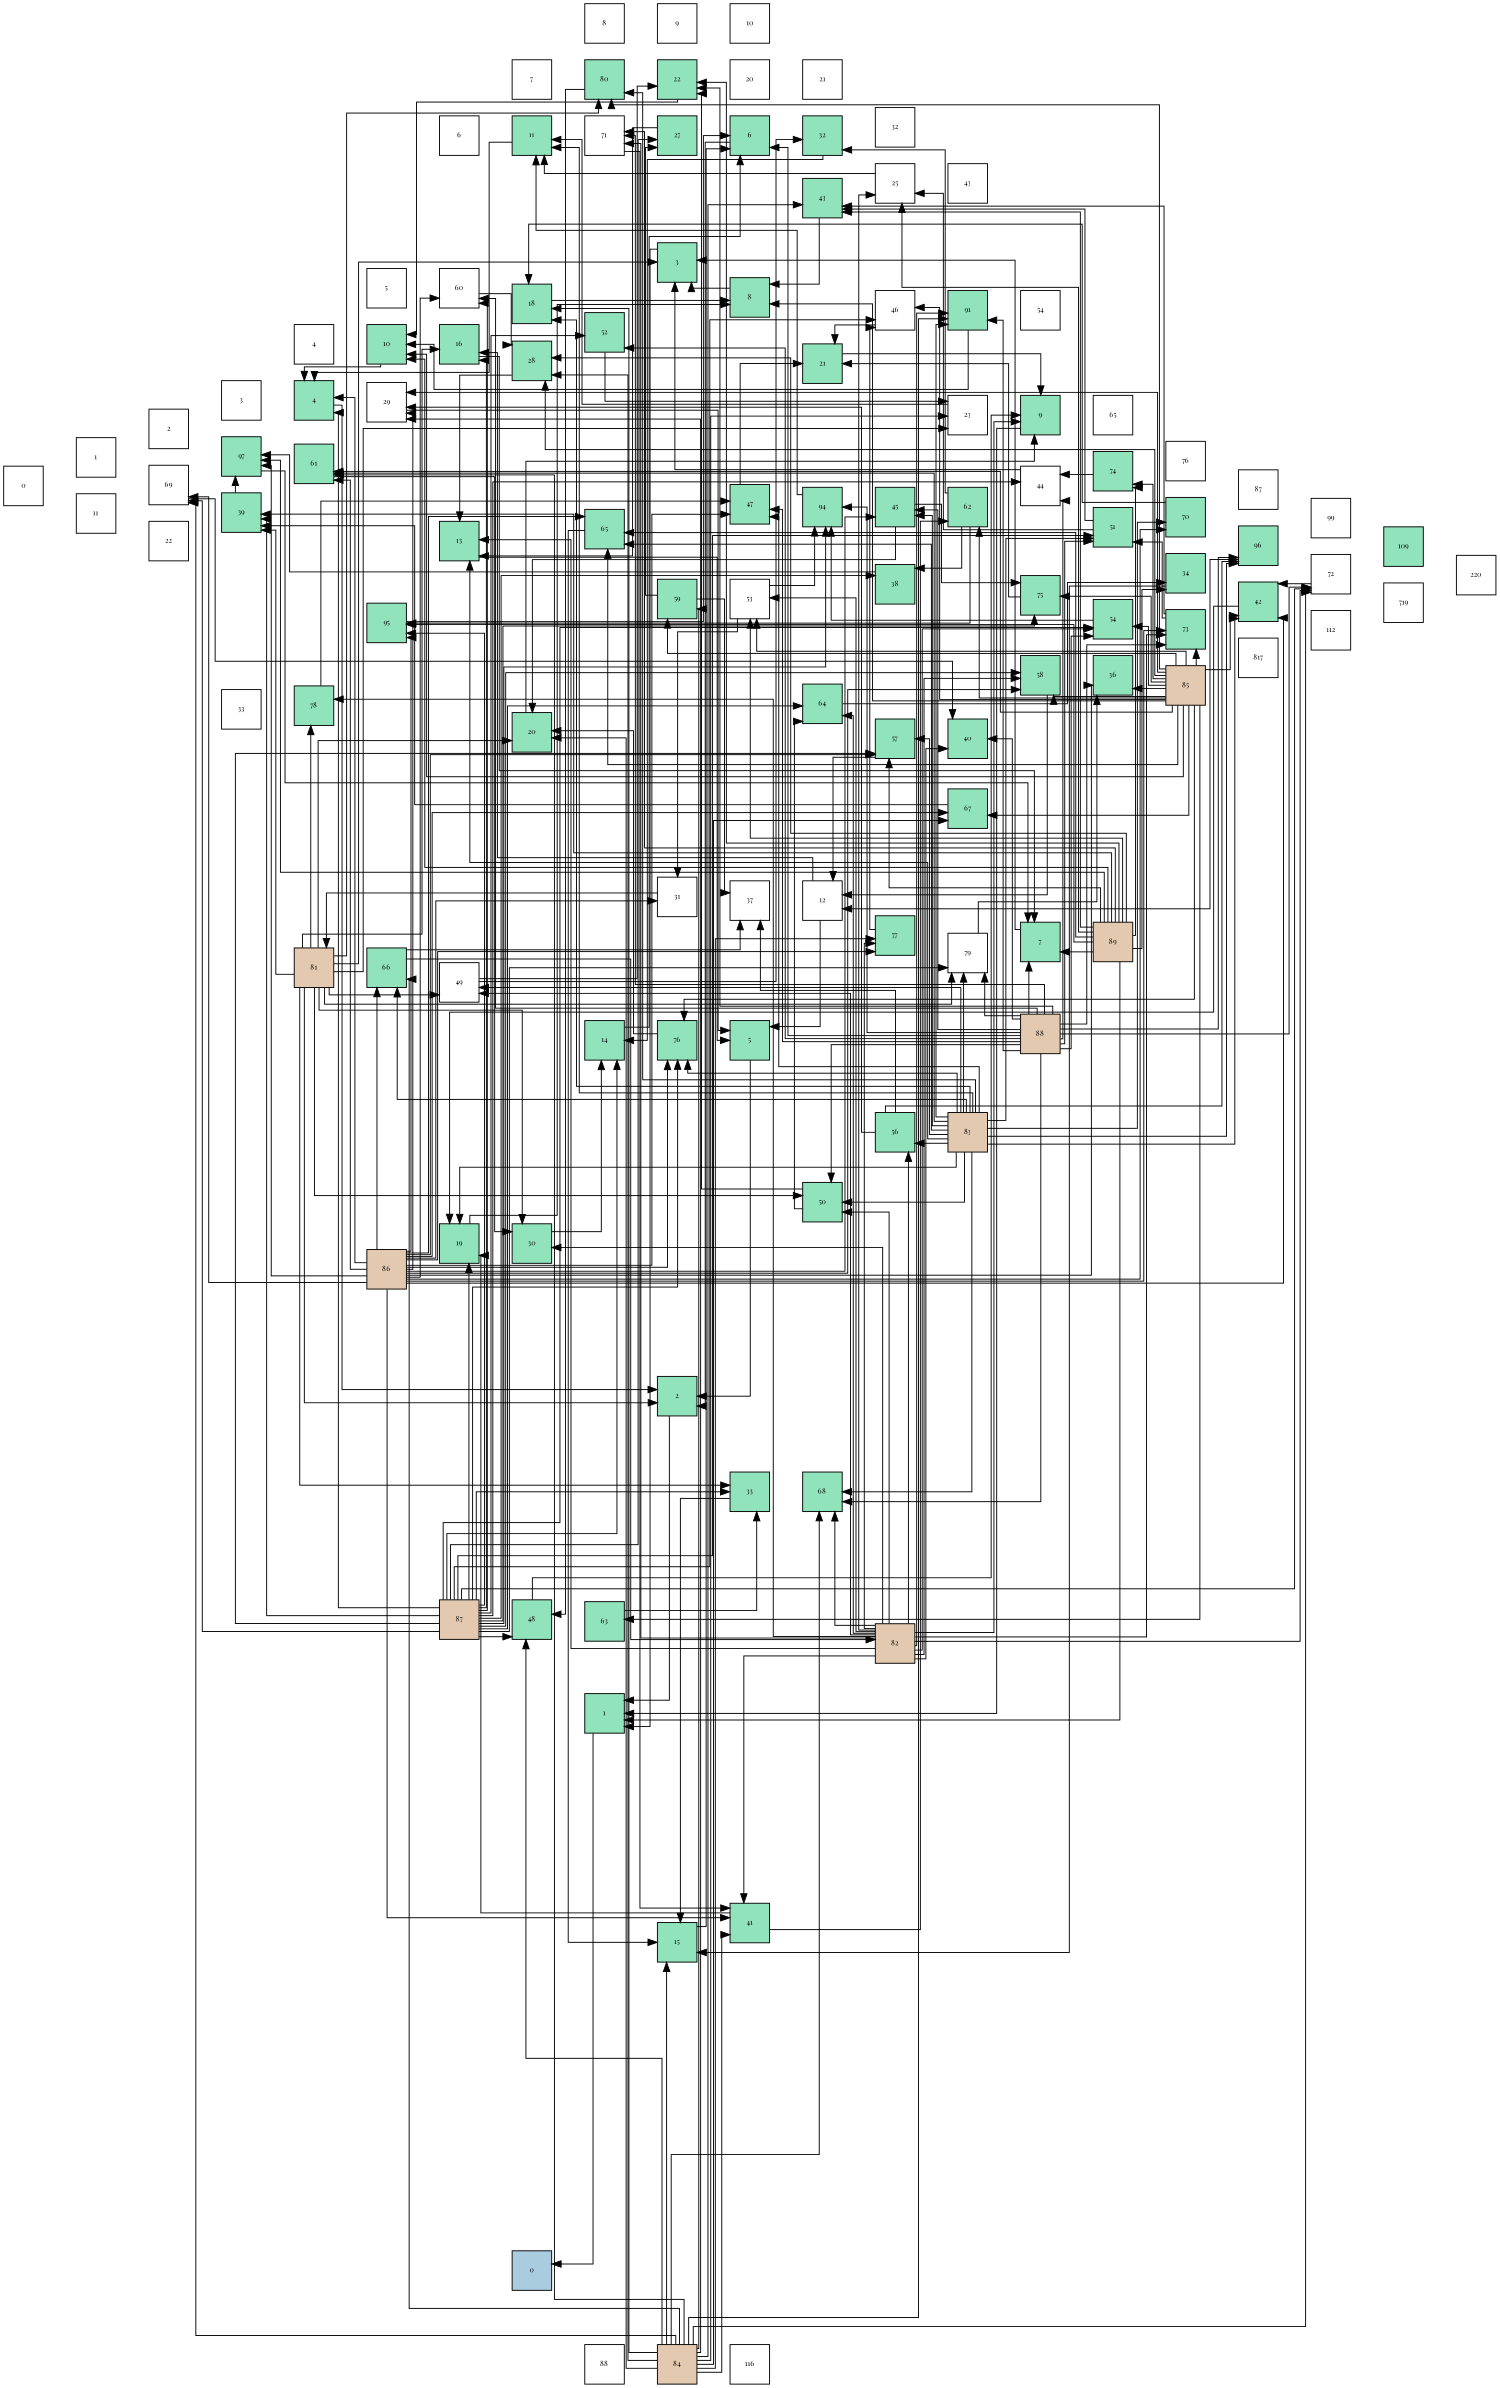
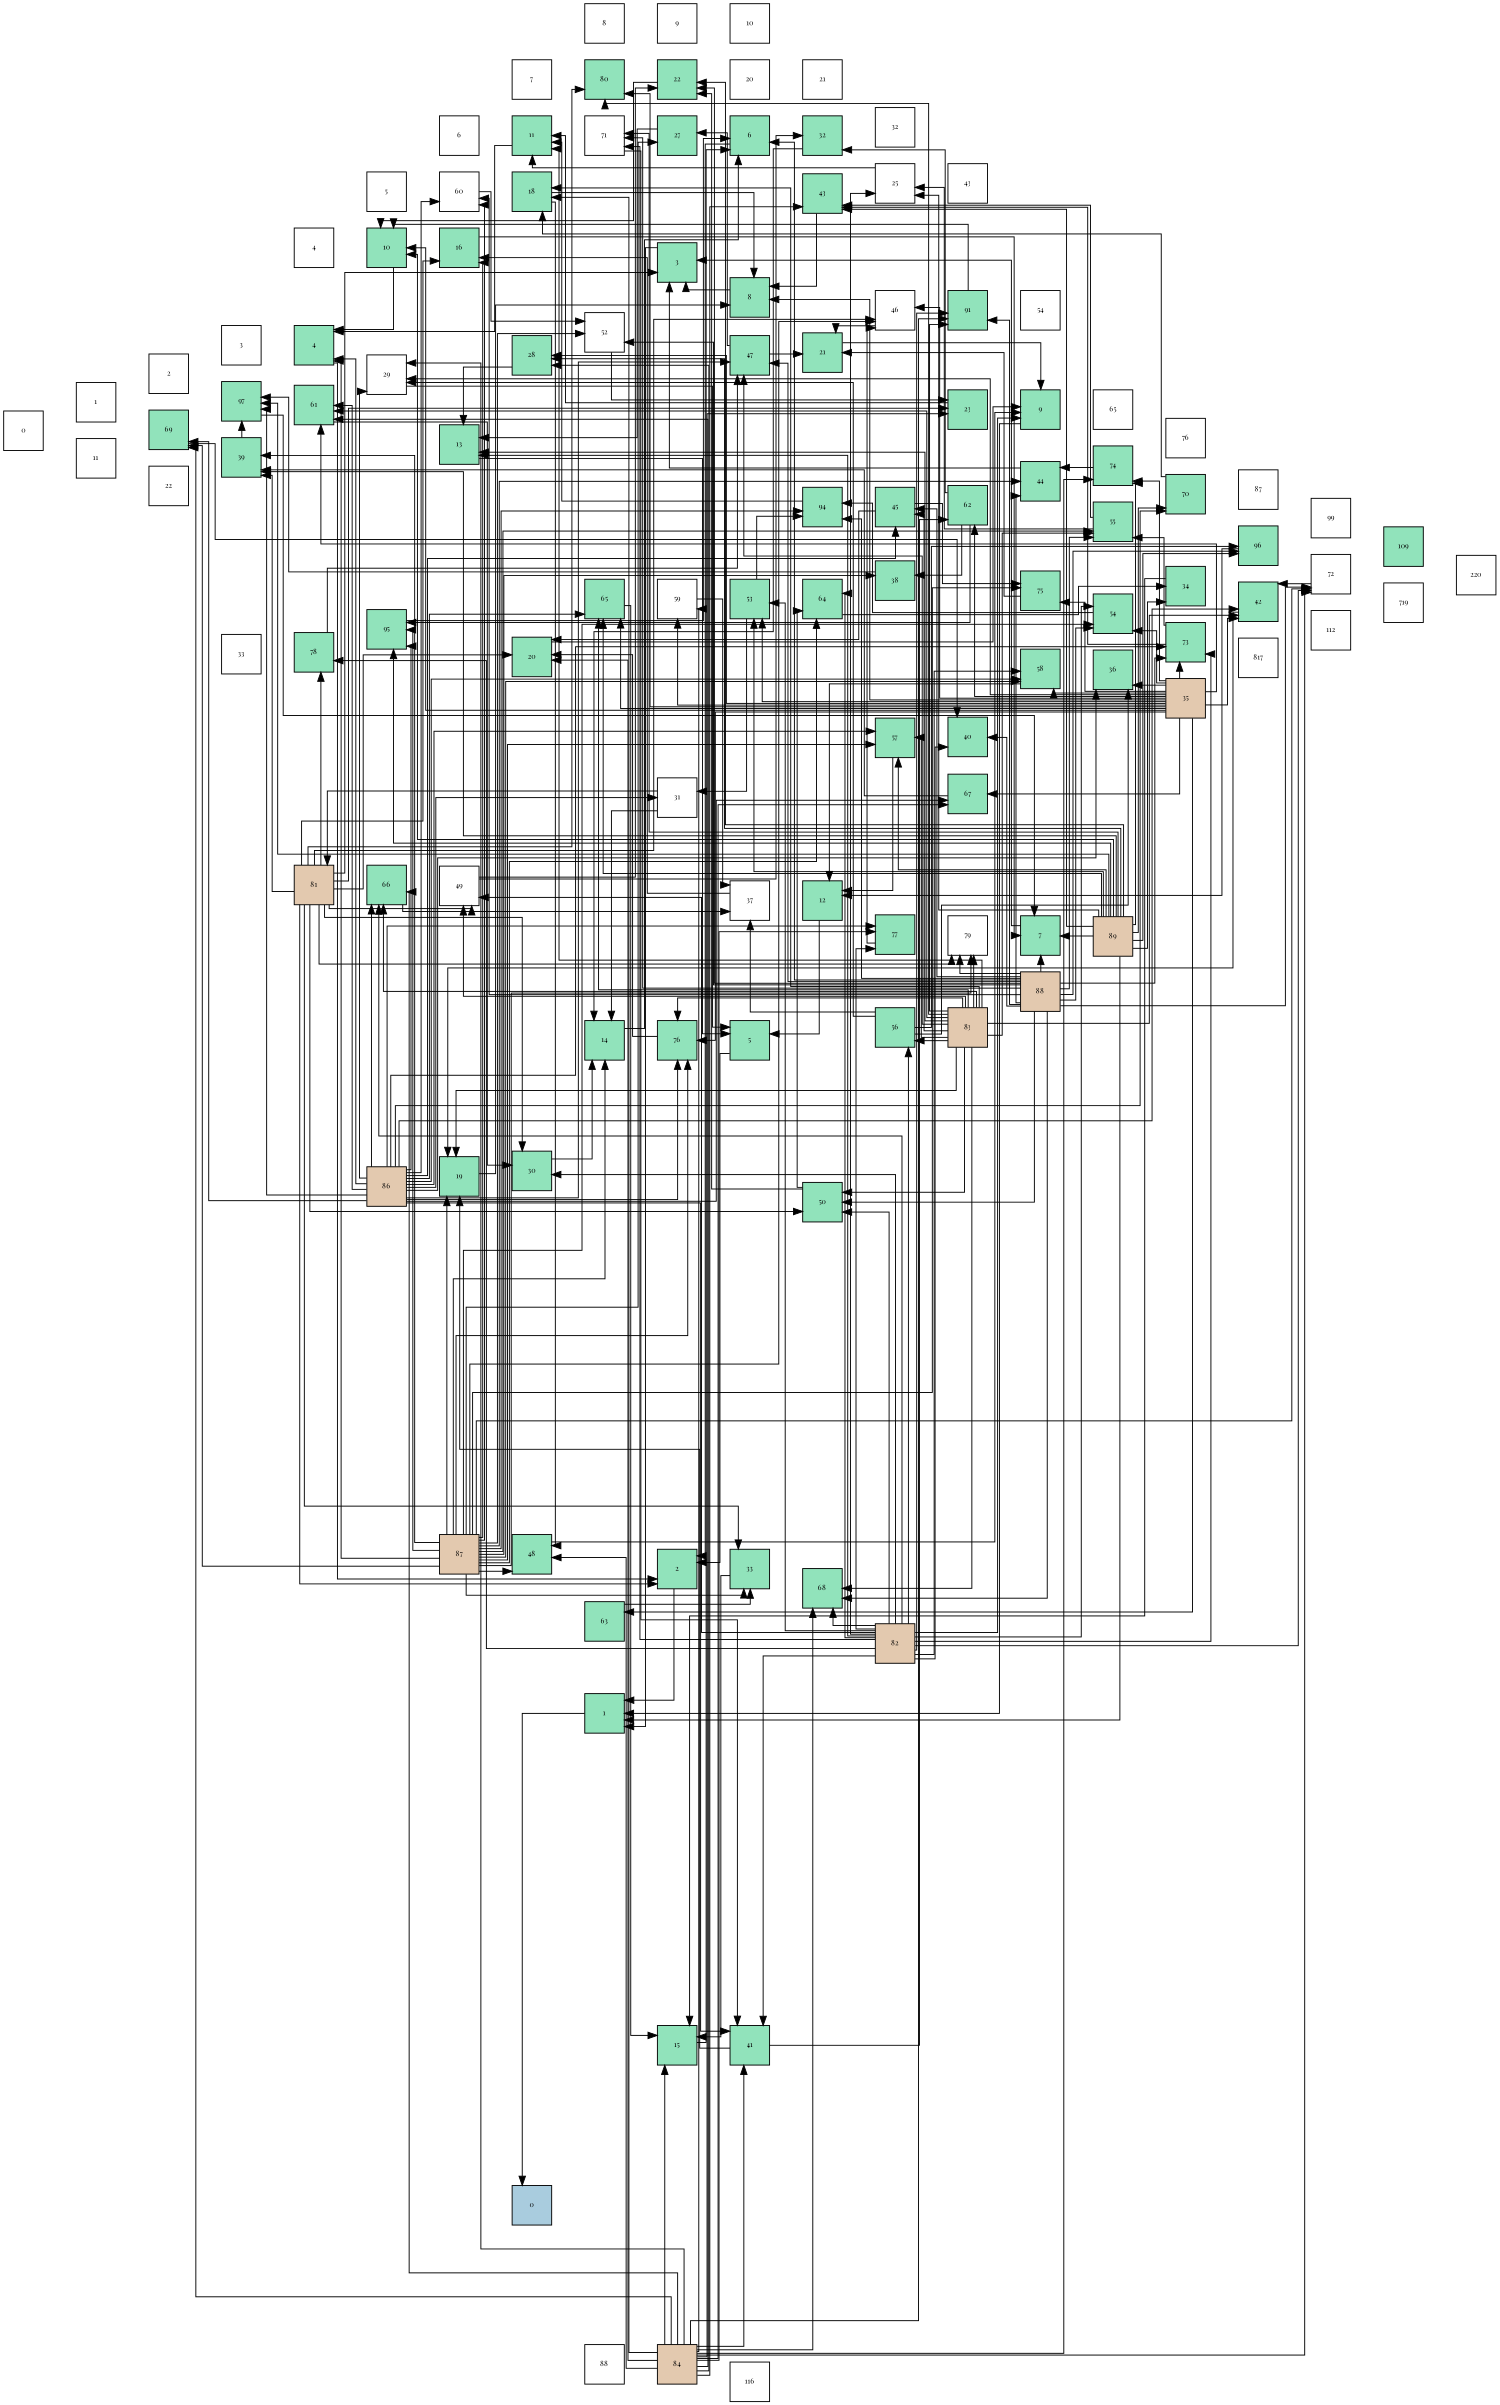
(511, 303) -> (502, 321)
(605, 332) -> (605, 332)
(645, 376) -> (727, 230)
(968, 415) -> (968, 410)
(169, 485) -> (169, 430)
(1040, 486) -> (1040, 481)
(1113, 527) -> (1113, 522)
(677, 599) -> (677, 599)
(750, 599) -> (750, 599)
none -> (654, 656)
(1186, 685) -> (1186, 698)
(497, 770) -> (647, 537)
(565, 844) -> (555, 1007)
(1097, 878) -> (1060, 905)
none -> (611, 888)
(1137, 891) -> (1138, 714)
(822, 901) -> (822, 901)
(1227, 1111) -> (1143, 709)
(631, 1305) -> (804, 1136)
none -> (1064, 1590)
